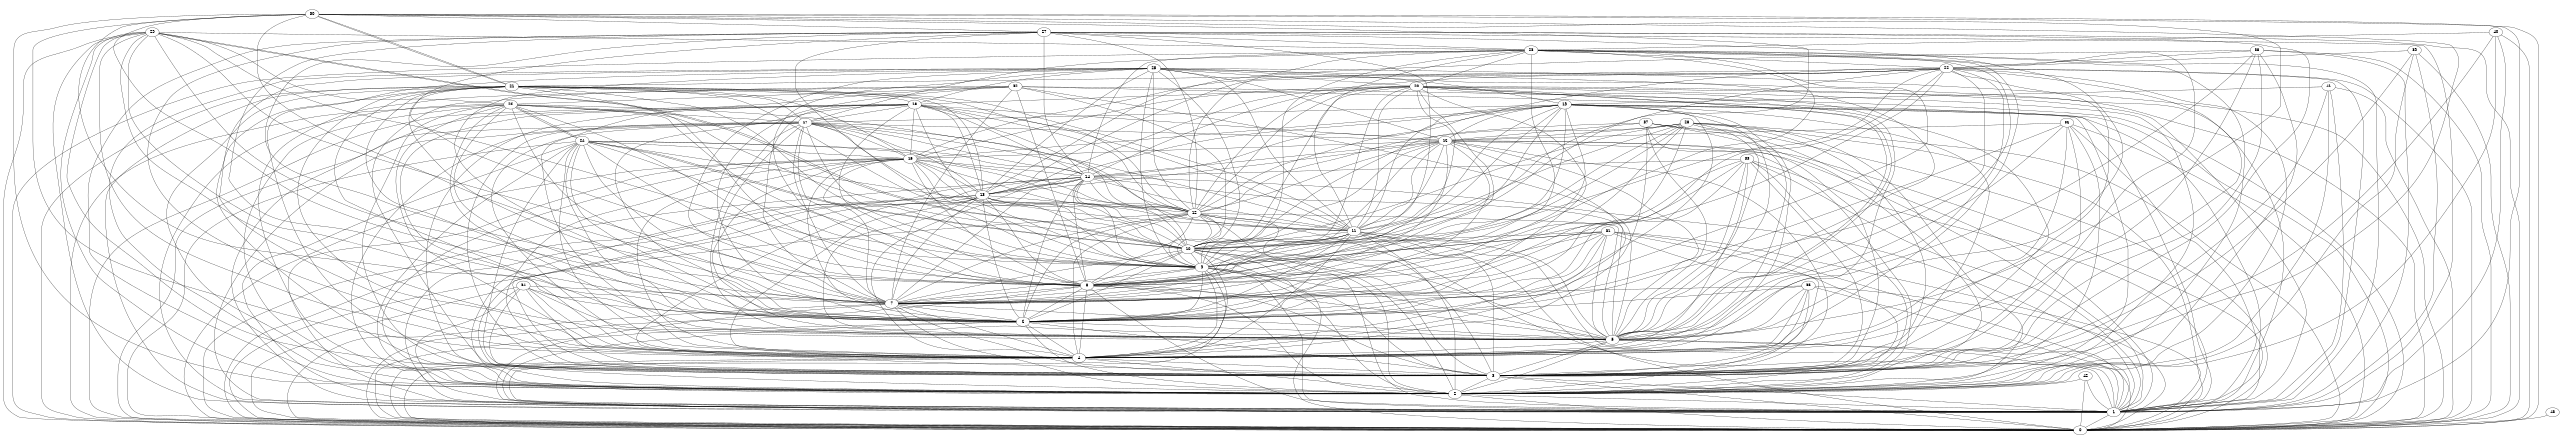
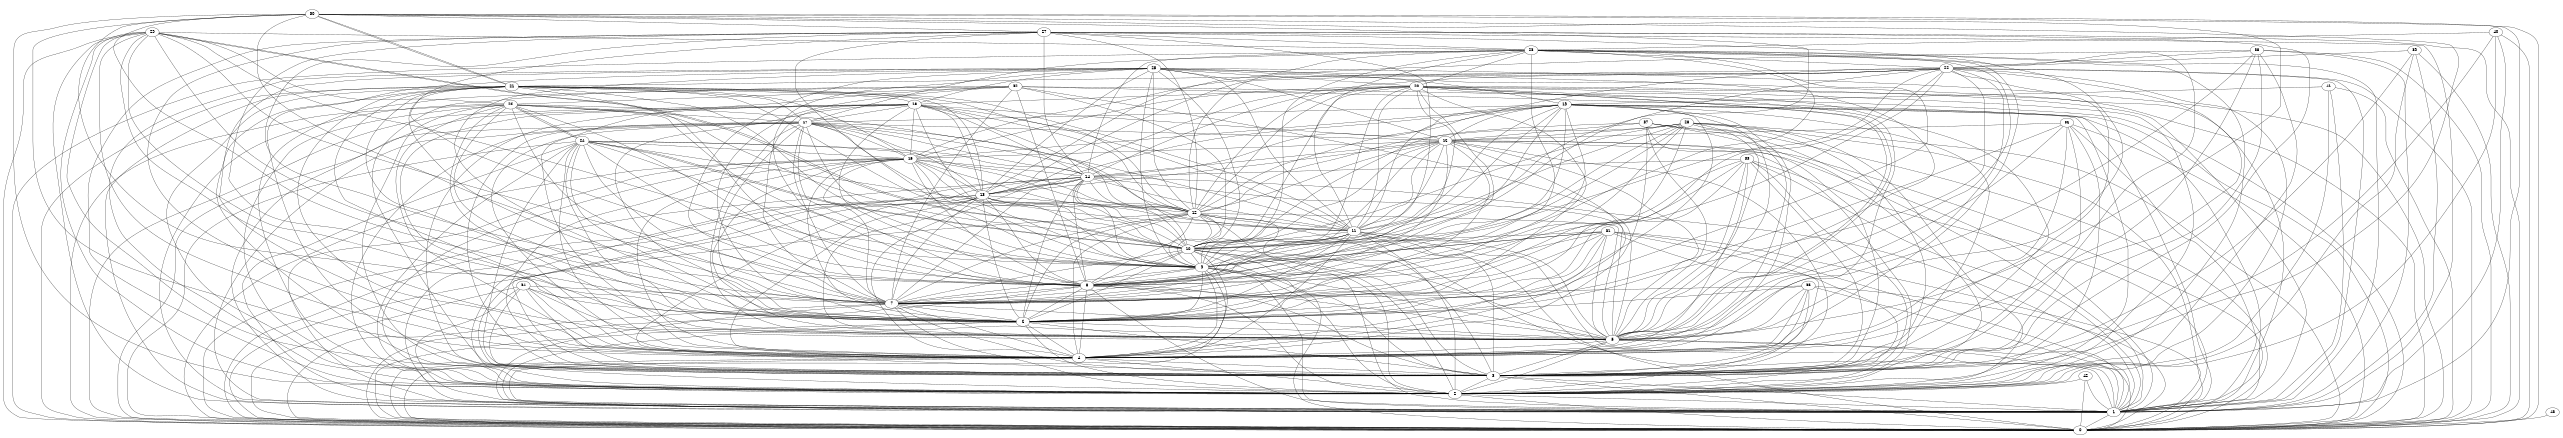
(1969, 360) -> none
